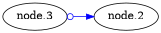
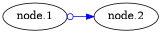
(35, 17) -> (35, 17)
